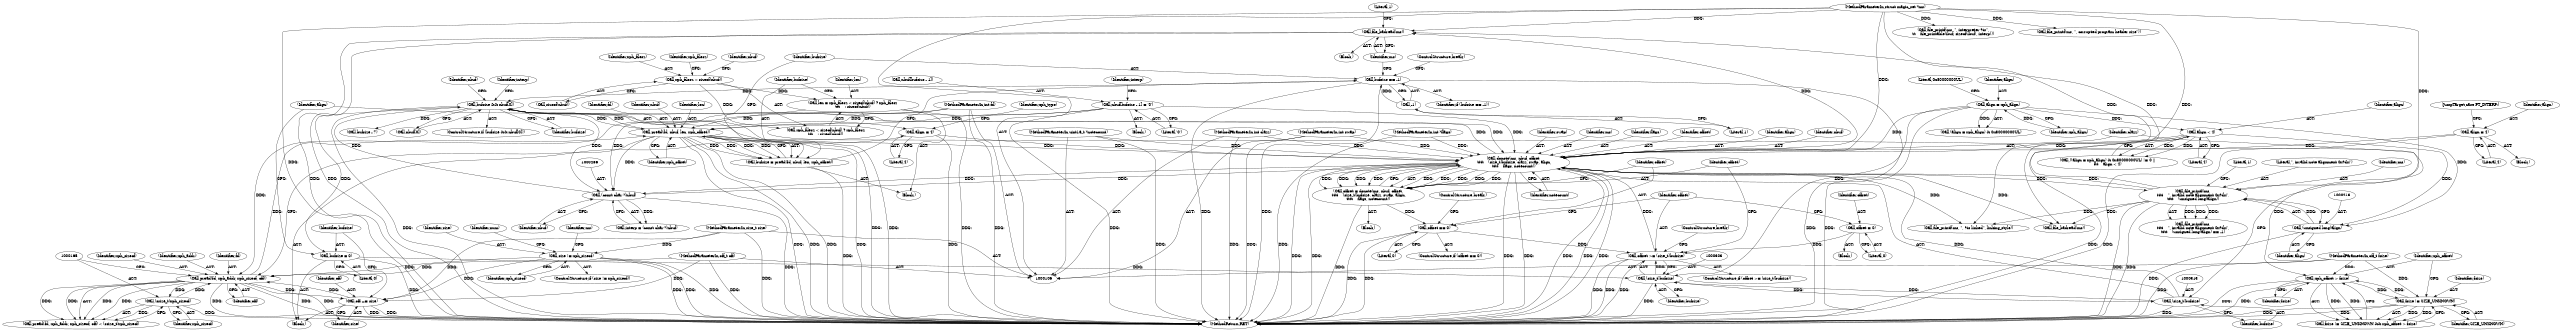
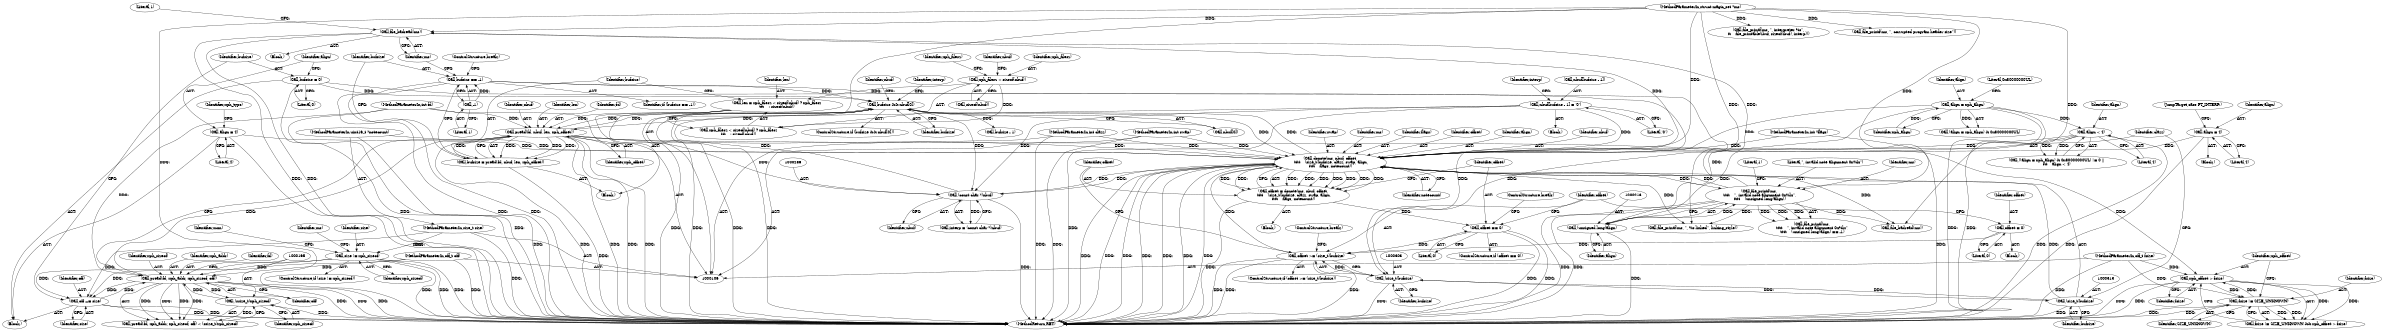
(315, 127) -> (593, 96)
(362, 132) -> (1000, 132)
(1066, 208) -> (369, 202)
